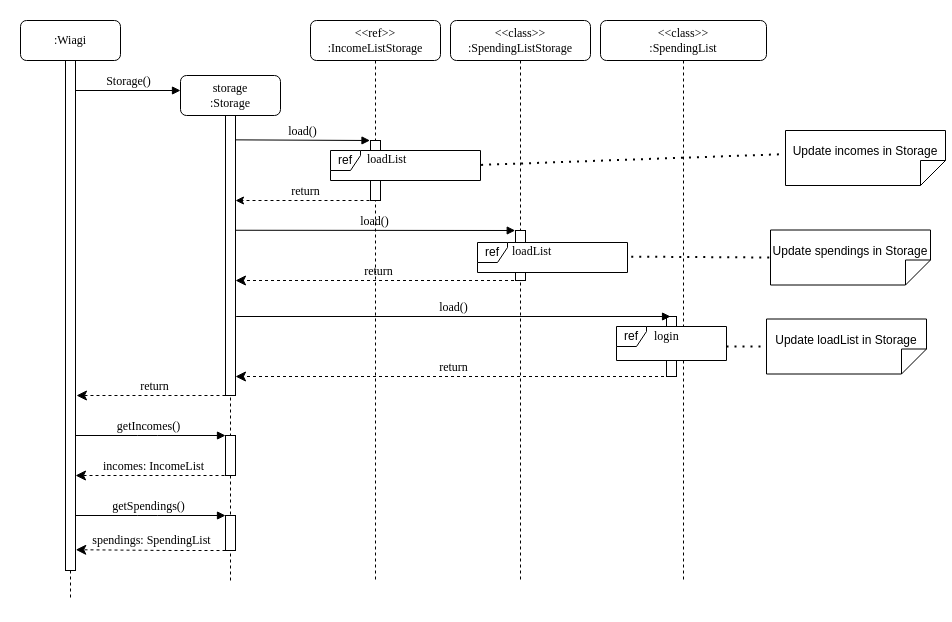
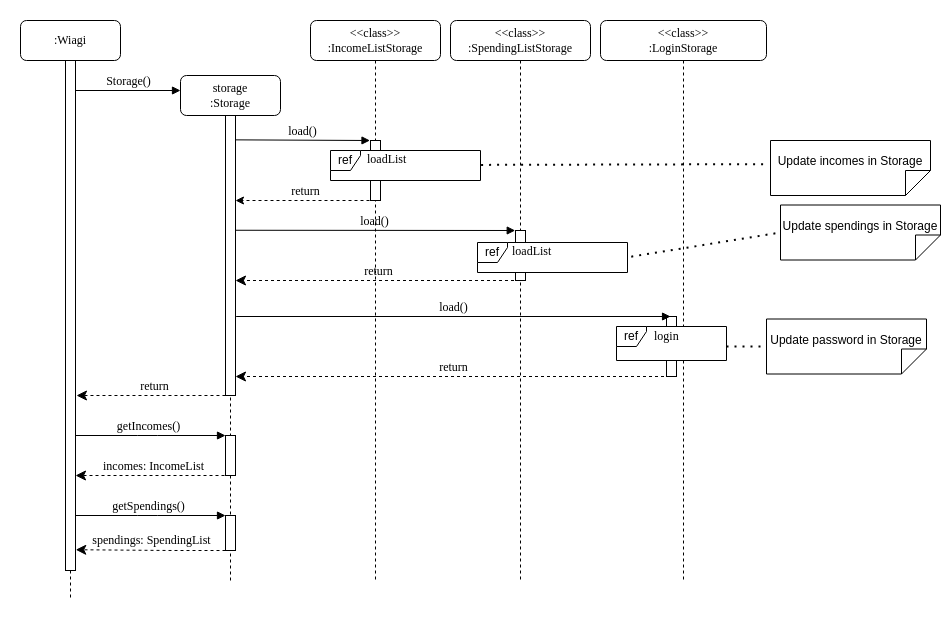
(376, 41) -> (376, 41)
(684, 41) -> (684, 41)
(866, 158) -> (851, 168)
(851, 258) -> (861, 233)
(847, 339) -> (847, 332)
